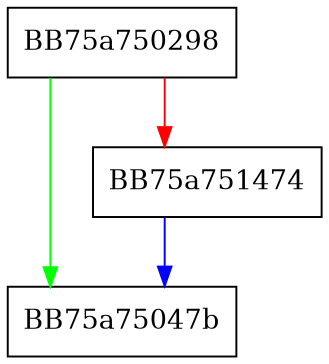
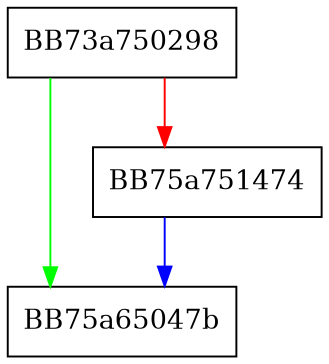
(122, 43) -> (122, 43)
(122, 322) -> (122, 322)
